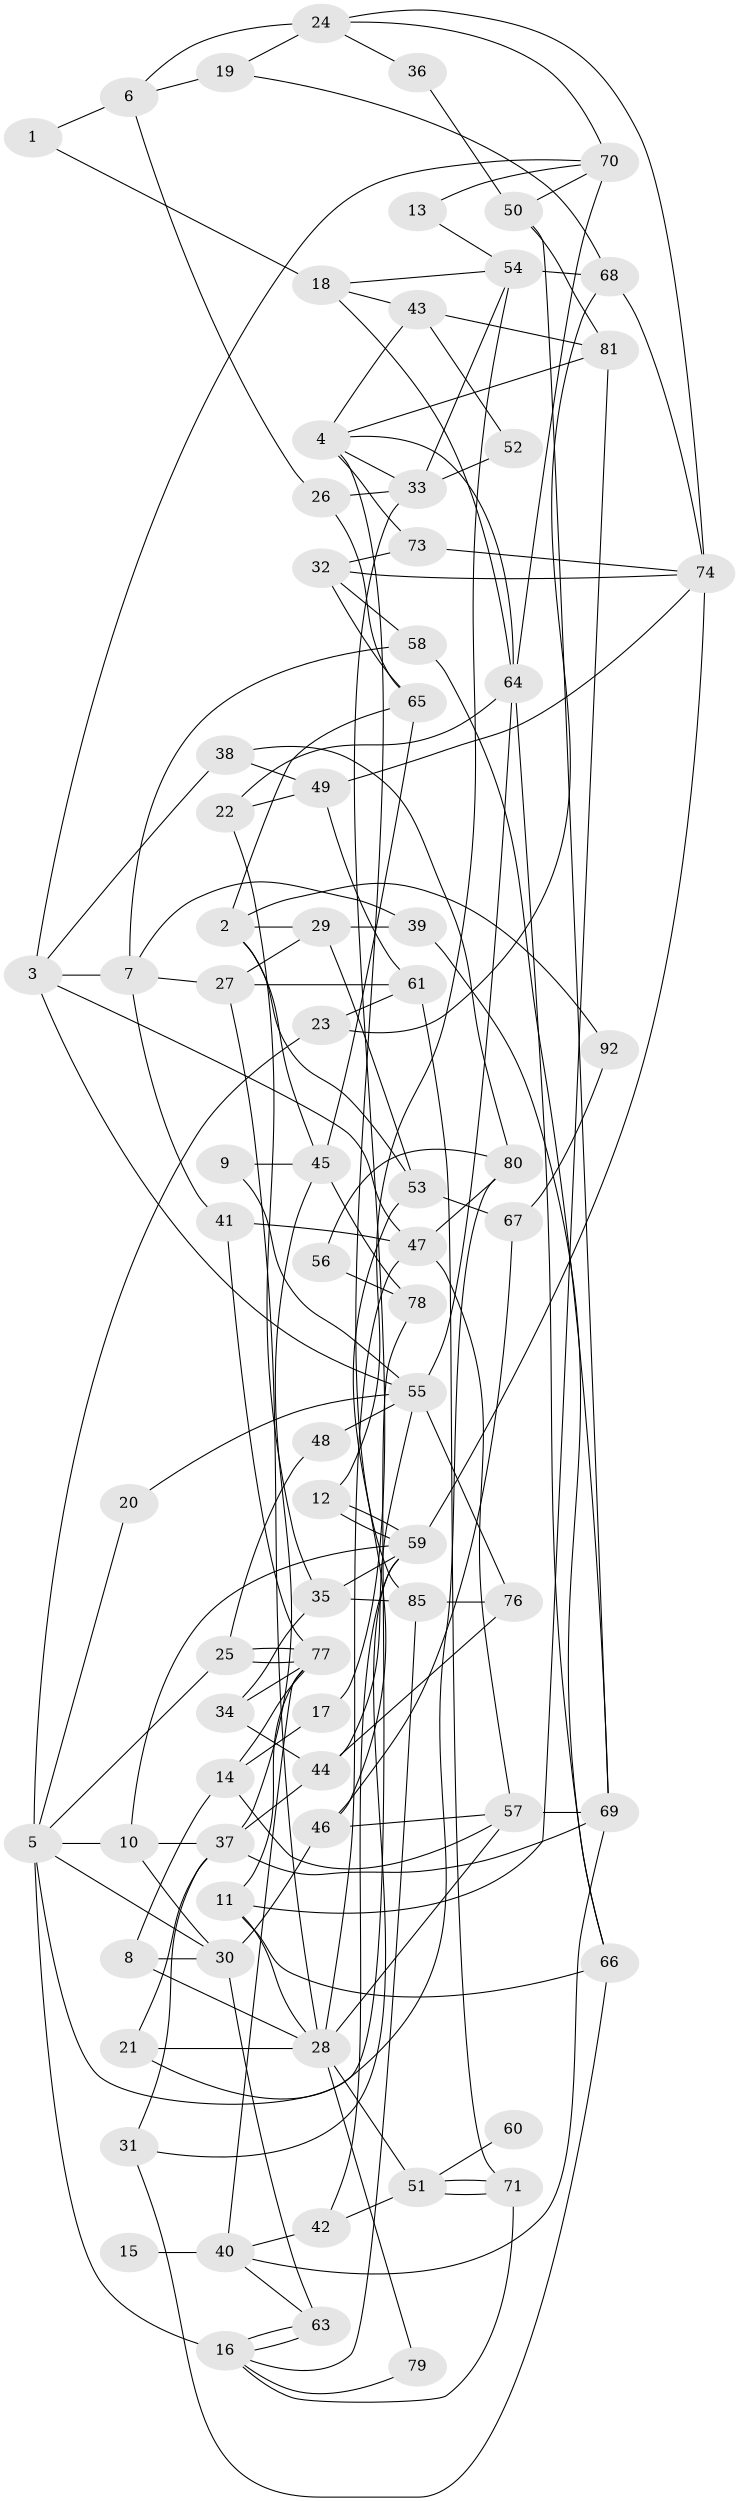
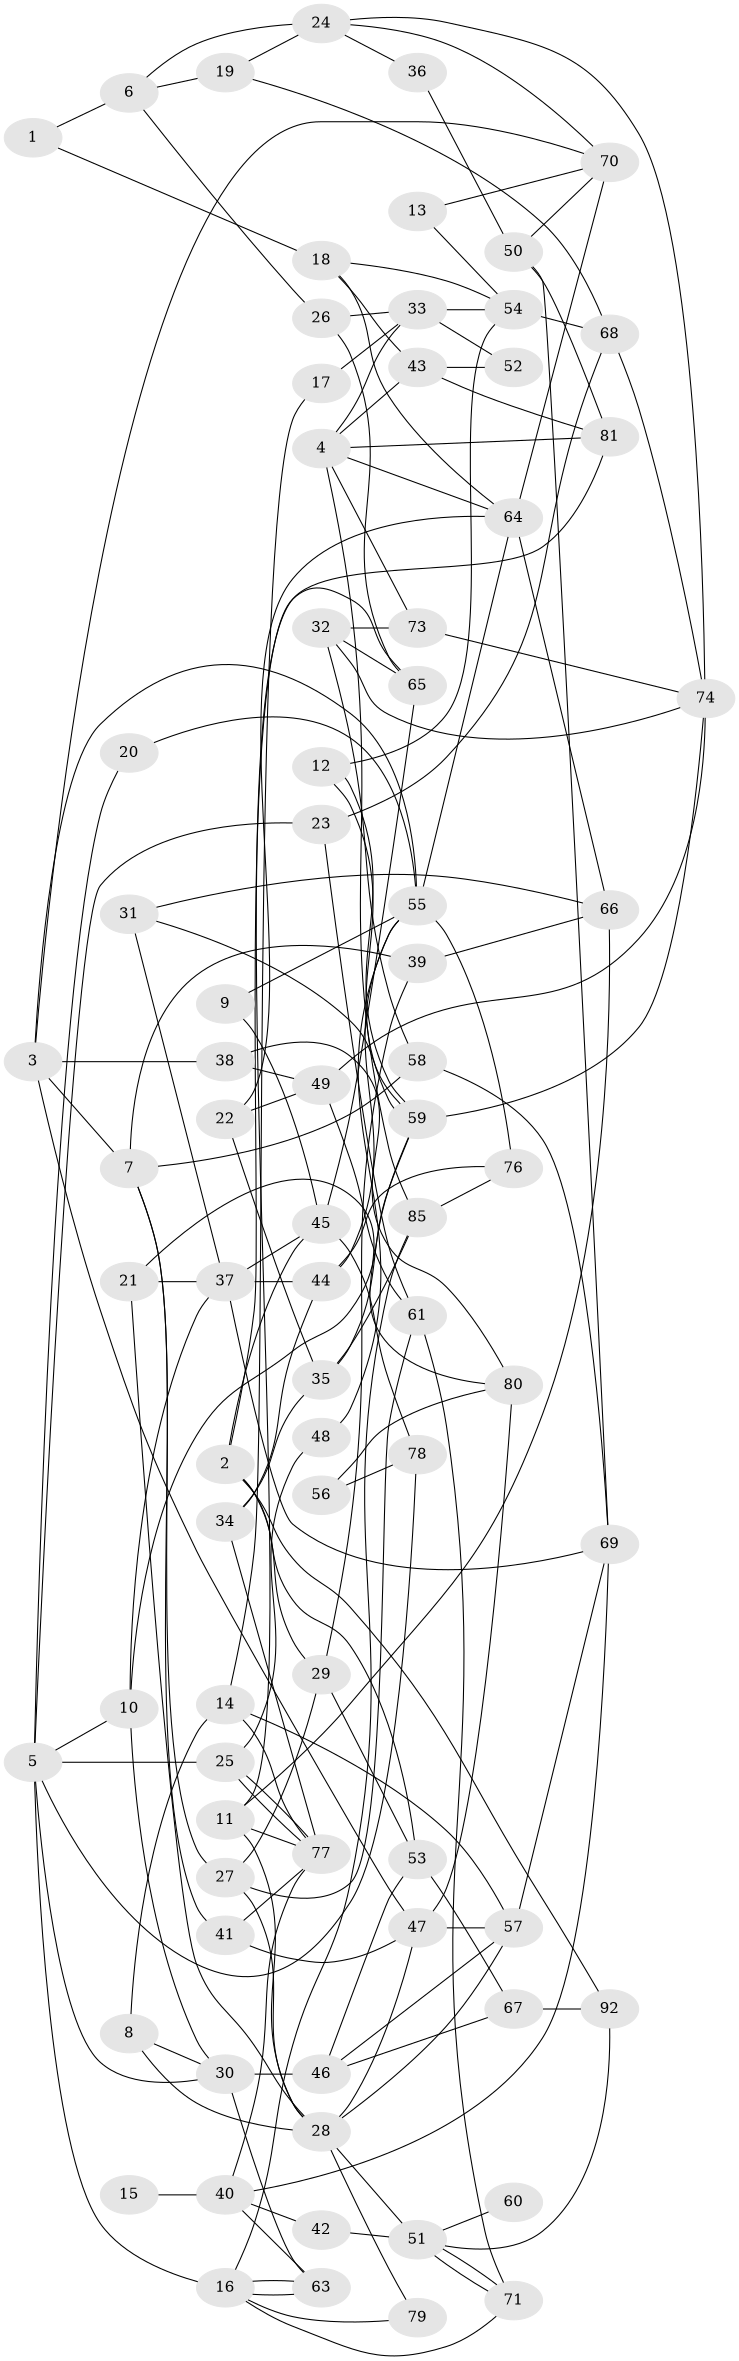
(360, 1883) -> none
none -> (579, 2185)
